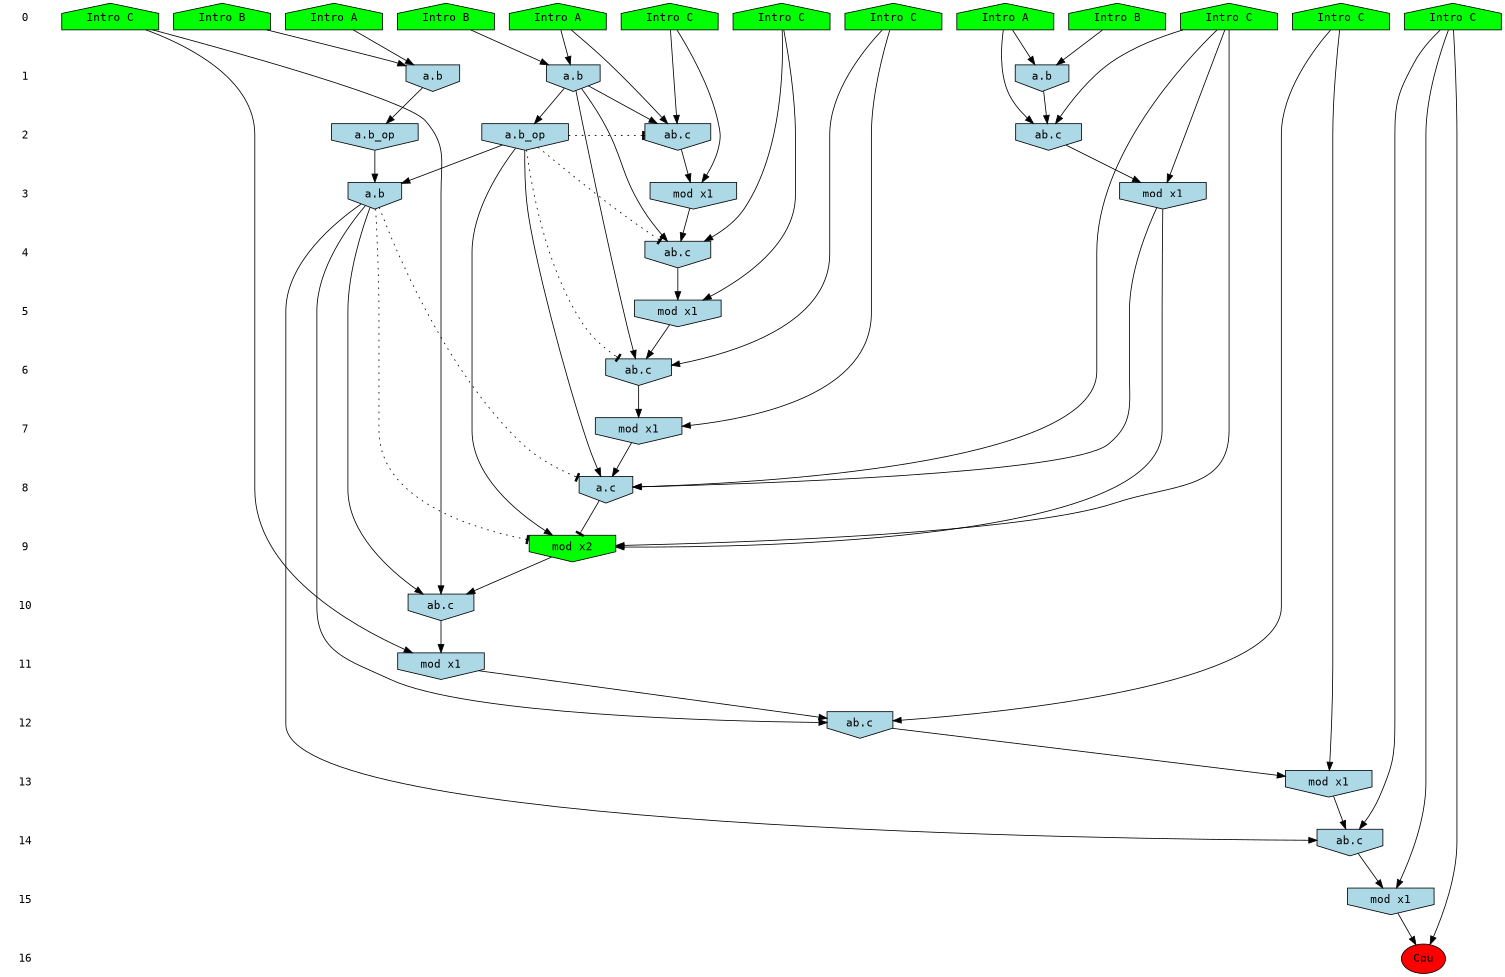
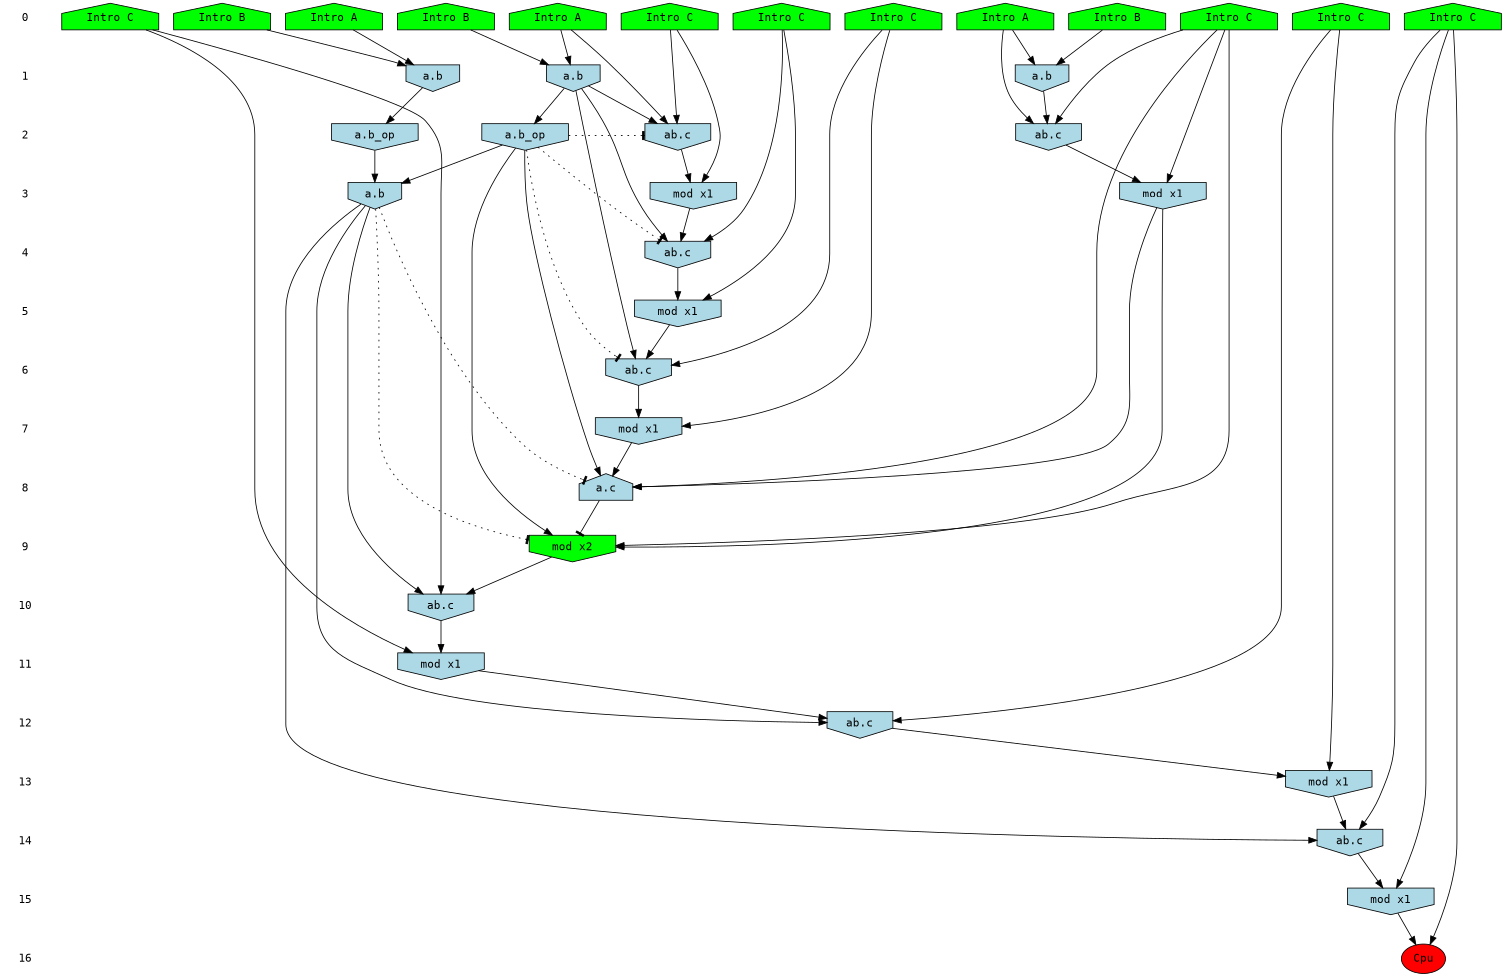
(606, 488) -> (606, 488)
